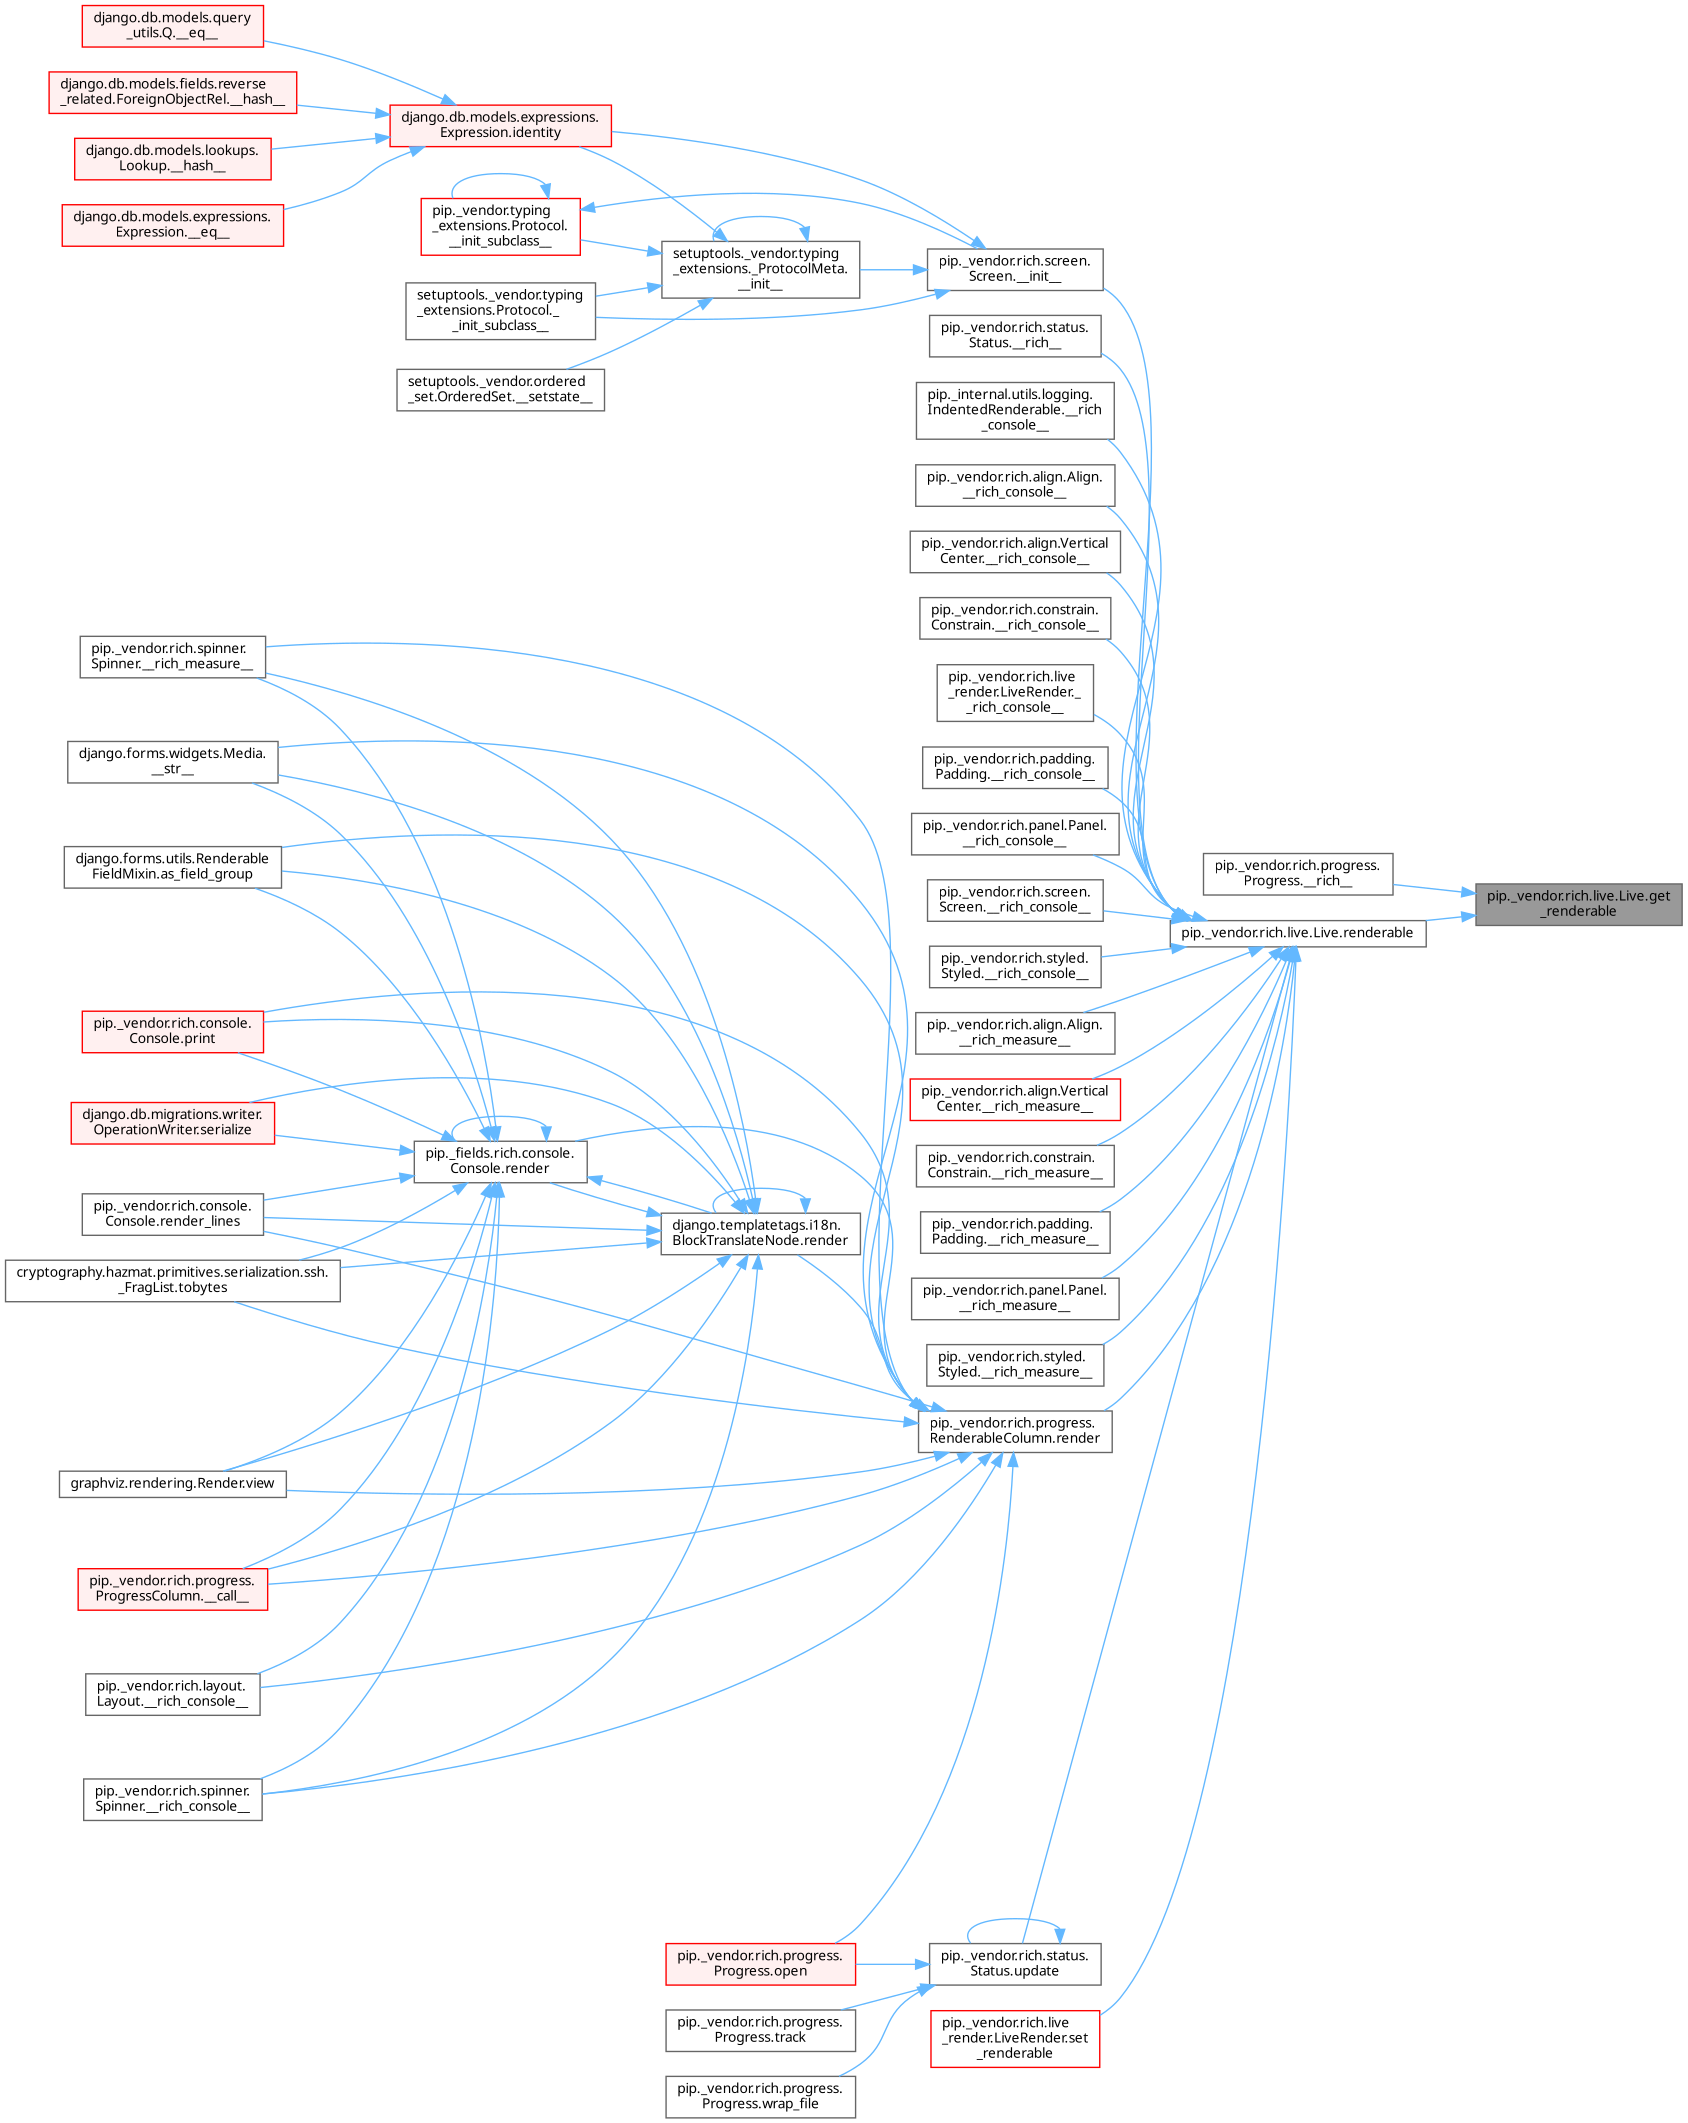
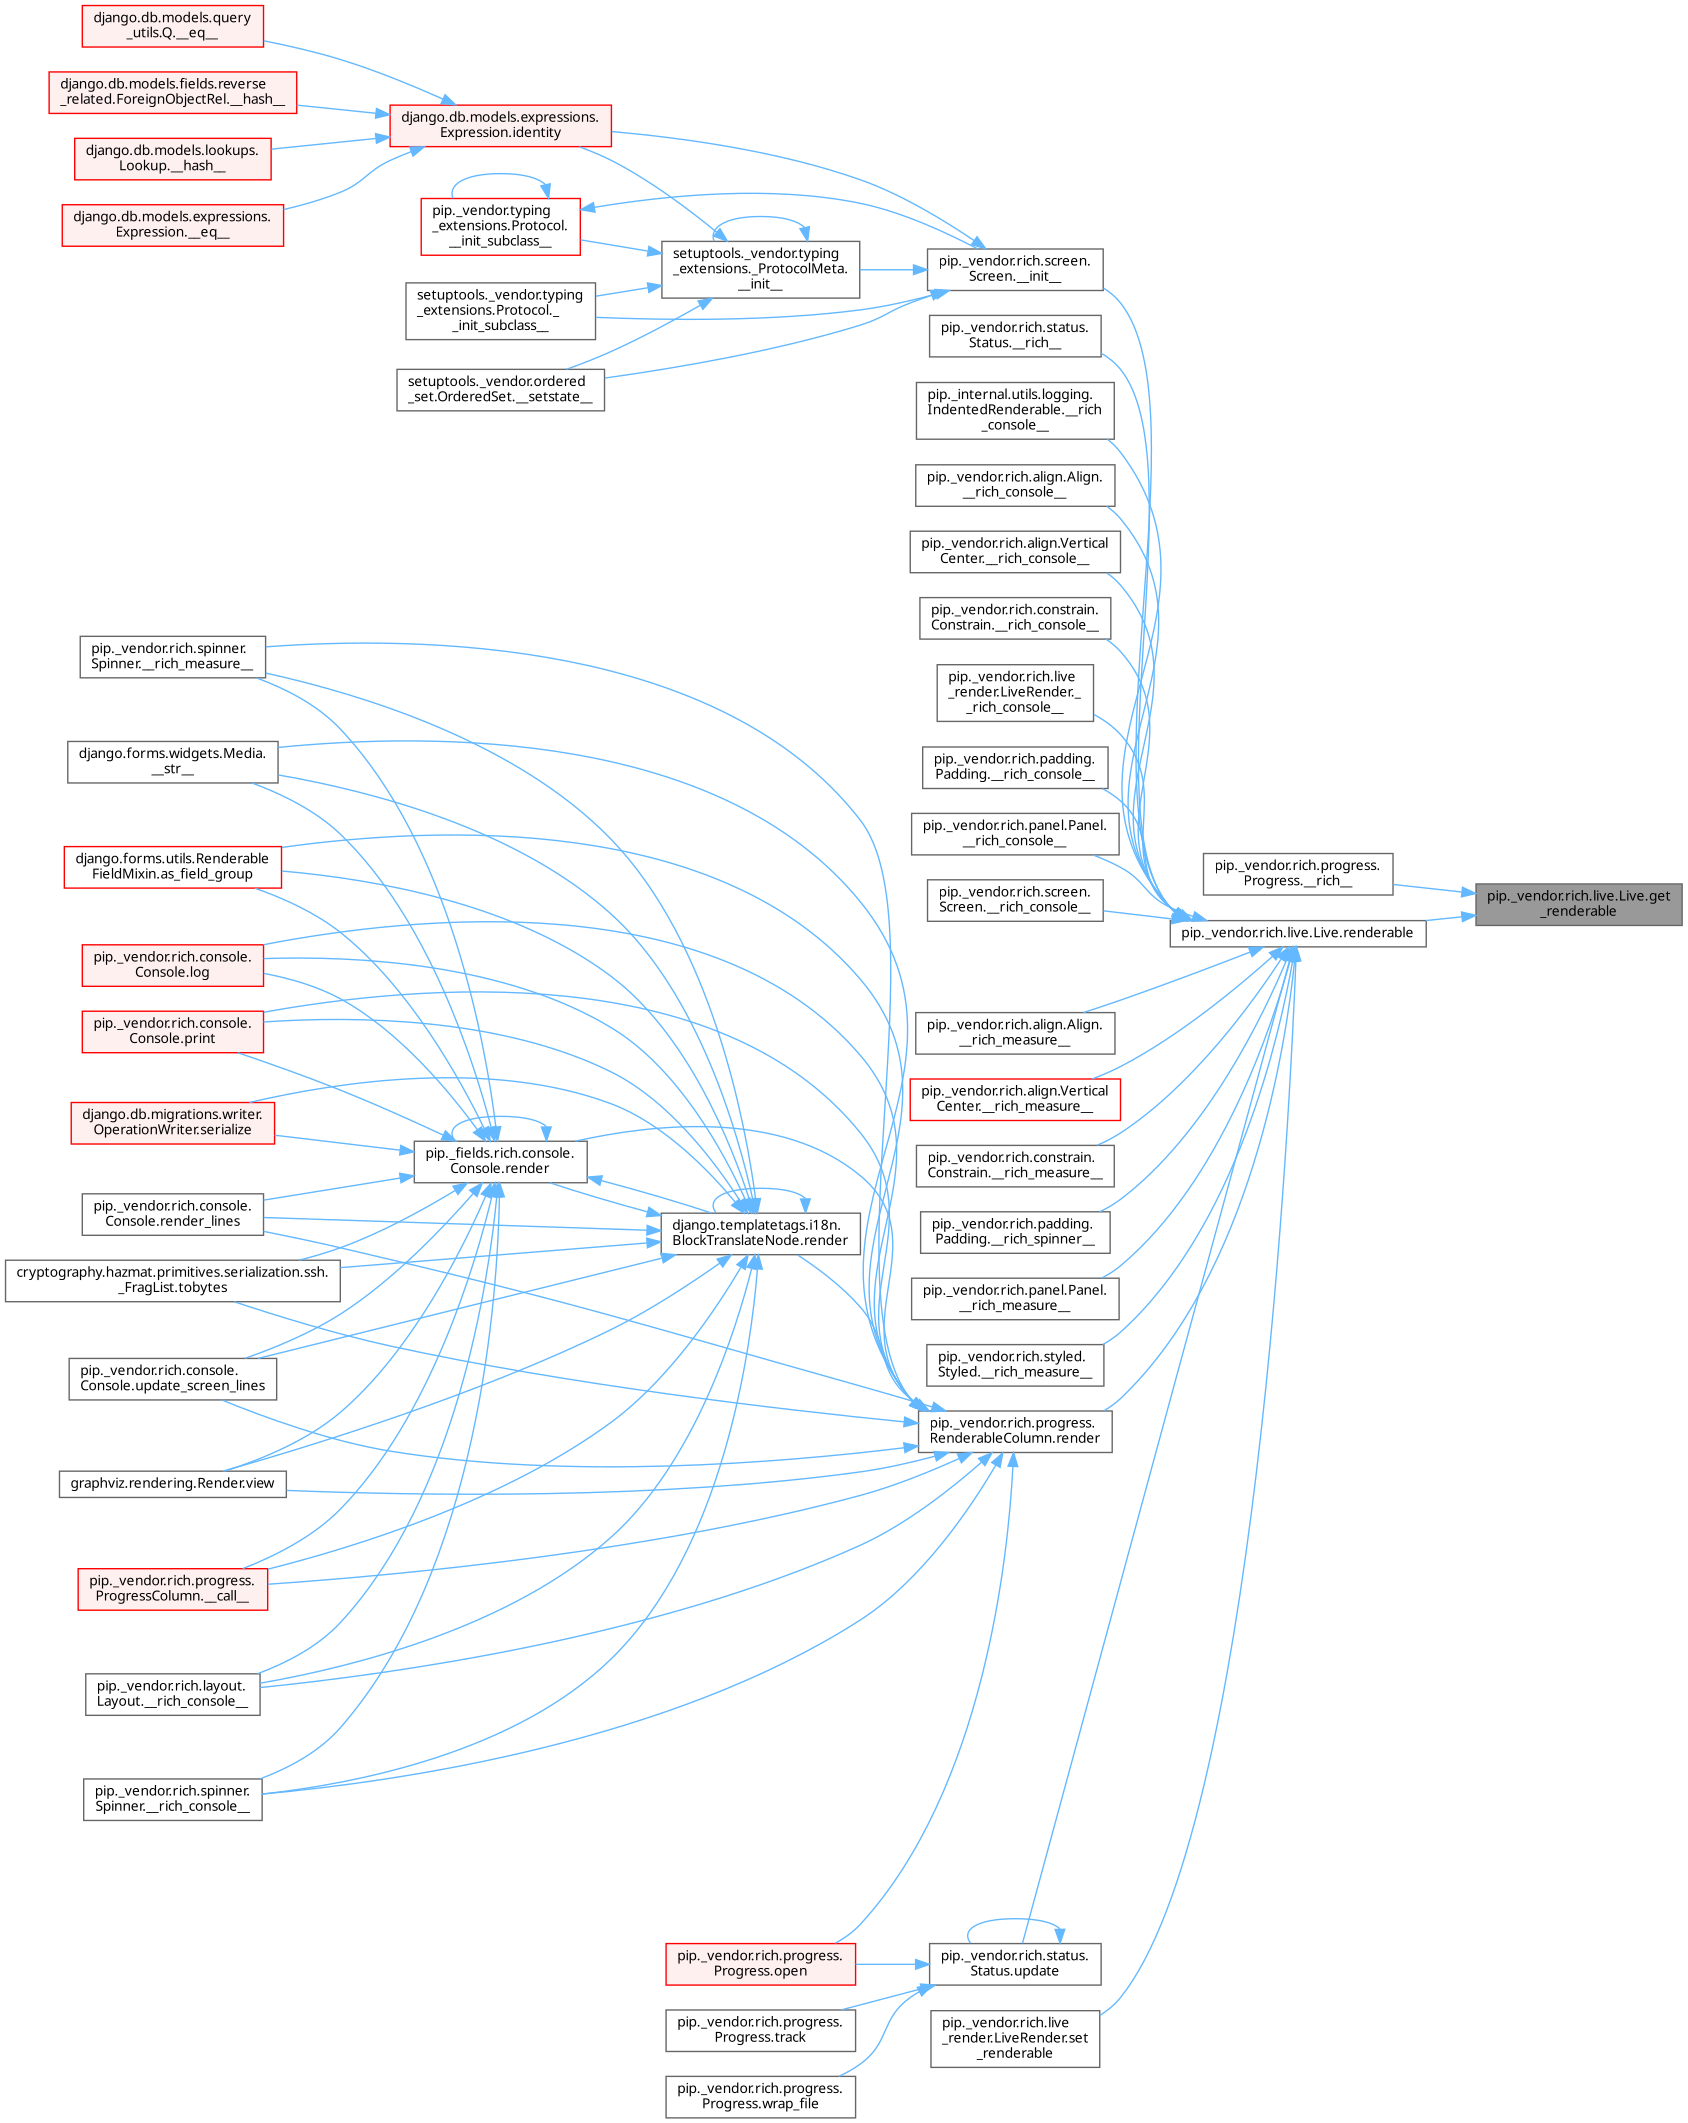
none -> (772, 348)
(173, 867) -> (173, 867)
none -> (173, 966)
(1015, 967) -> none
(1015, 1233) -> (1015, 1233)
none -> (173, 1379)
none -> (581, 1561)
(1015, 2039) -> (1015, 2039)
